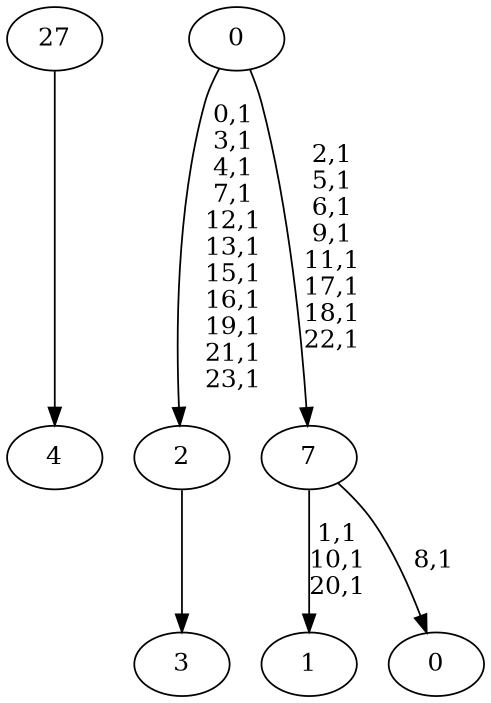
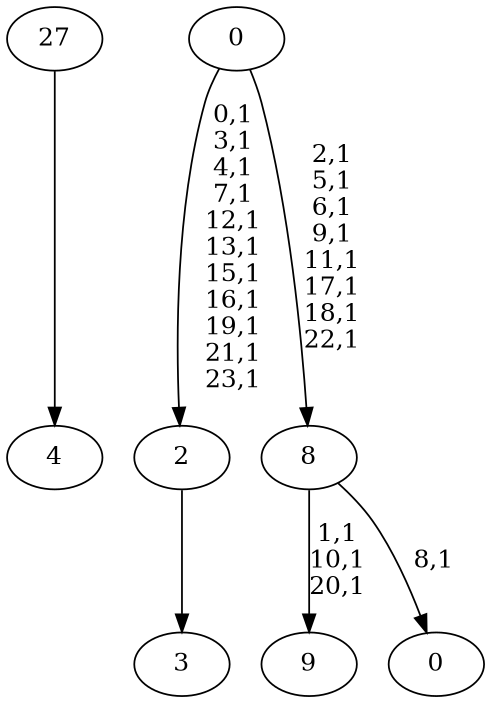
(309, 458) -> (309, 458)
(309, 664) -> (309, 664)
